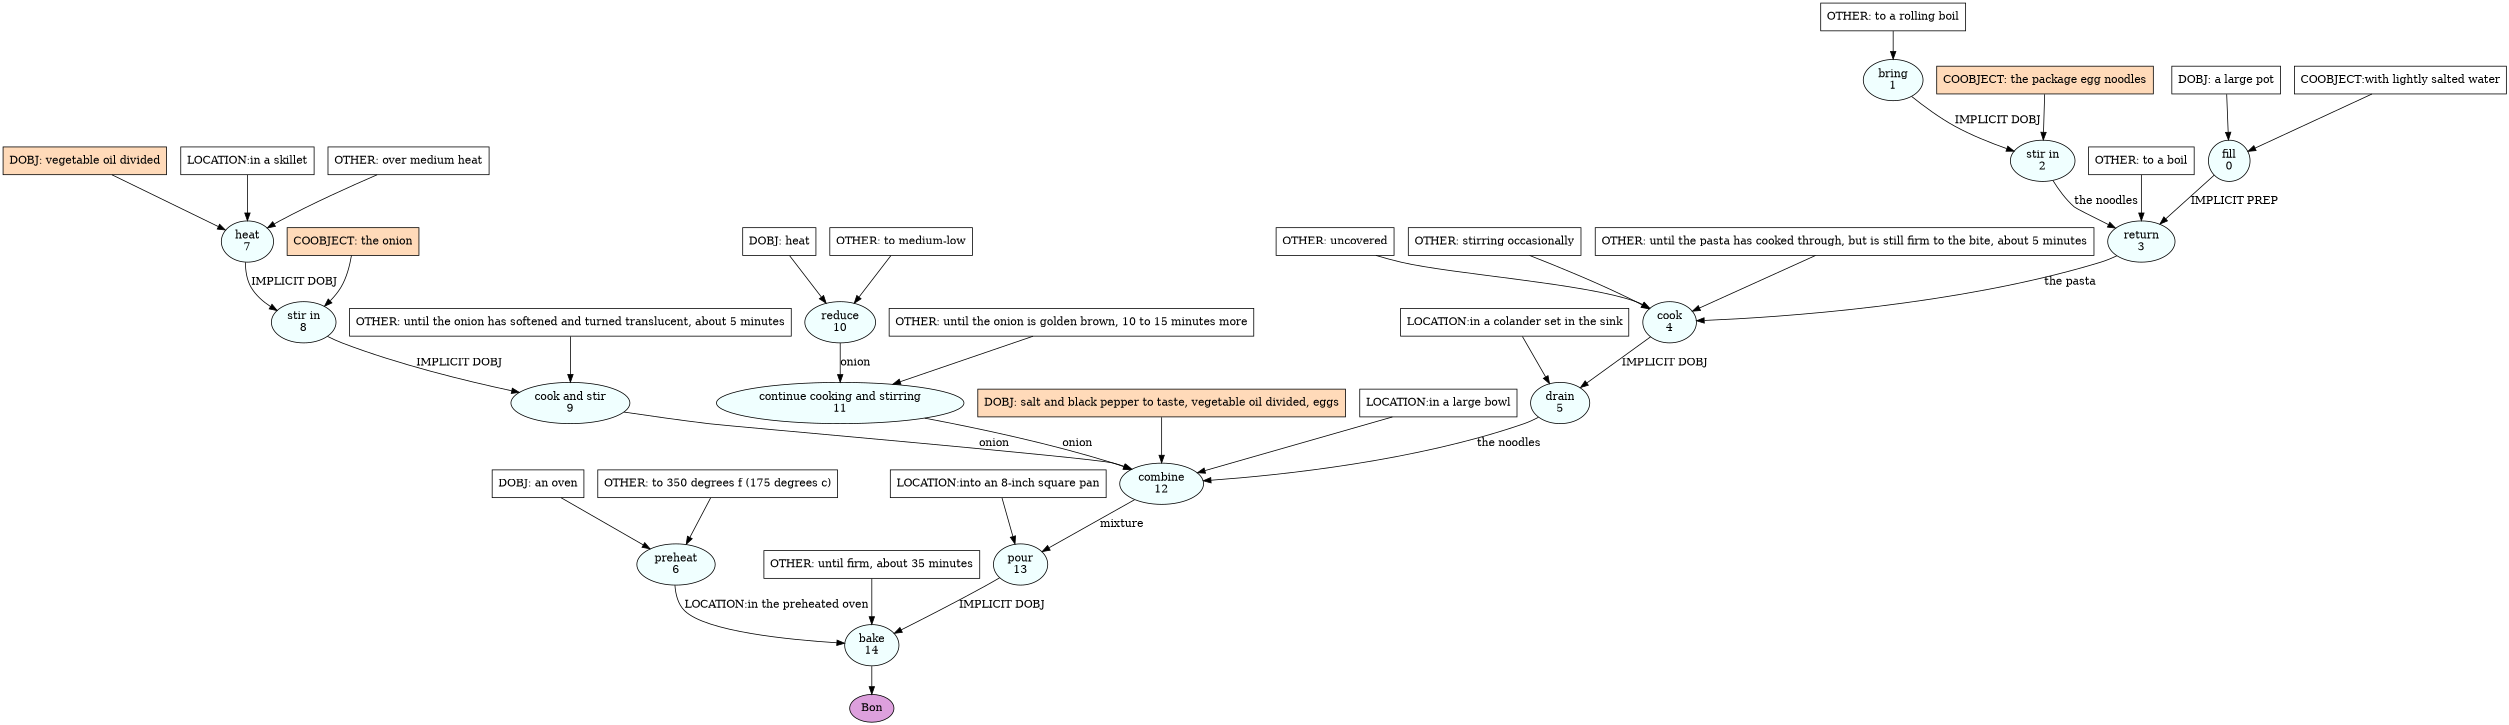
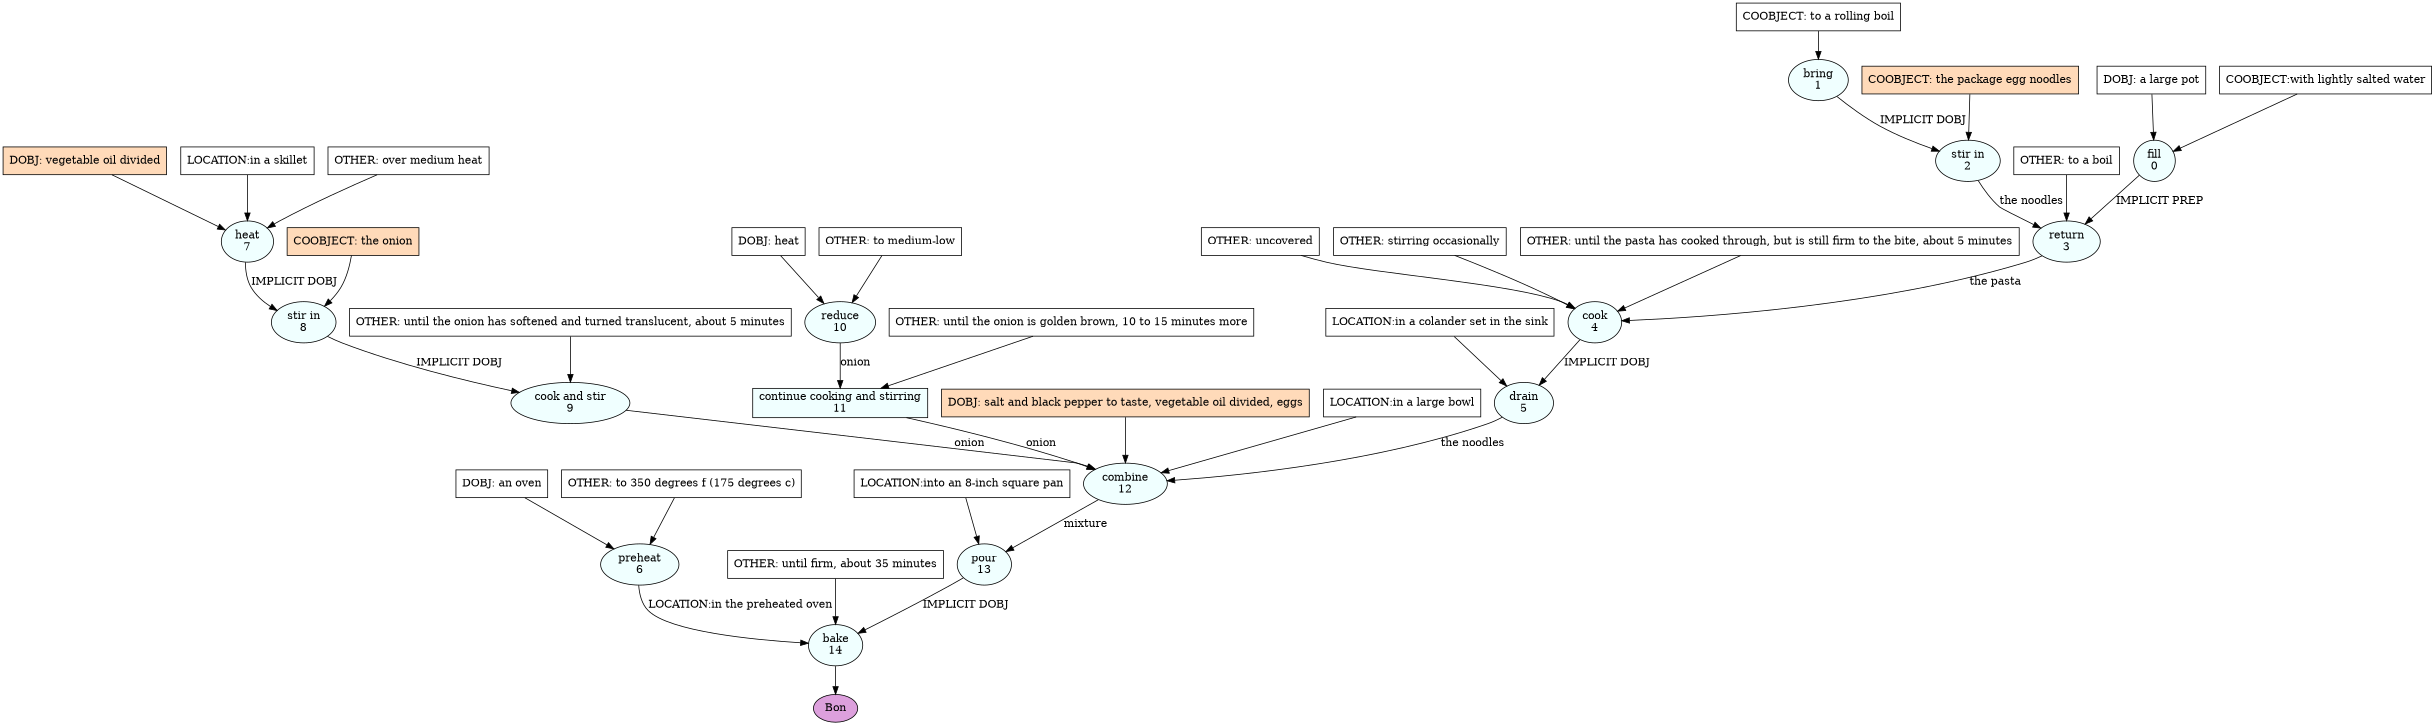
(1893, 17) -> (1818, 17)
(840, 403) -> (840, 403)
